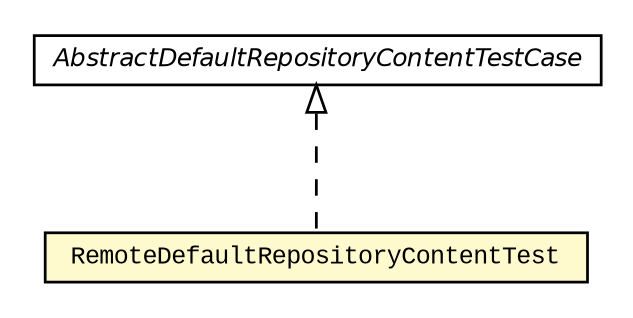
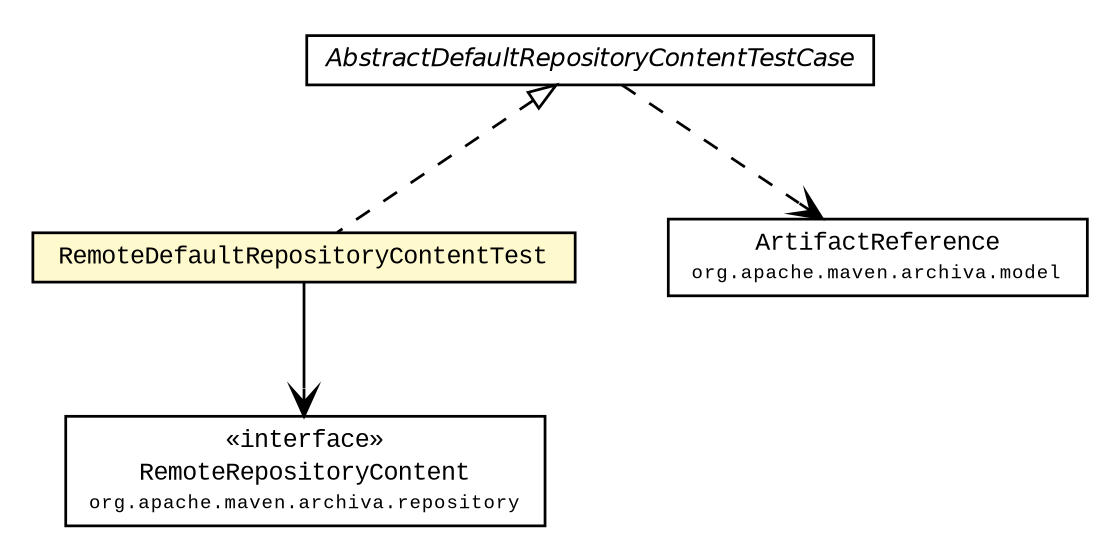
none -> (876, 257)
none -> (304, 471)
